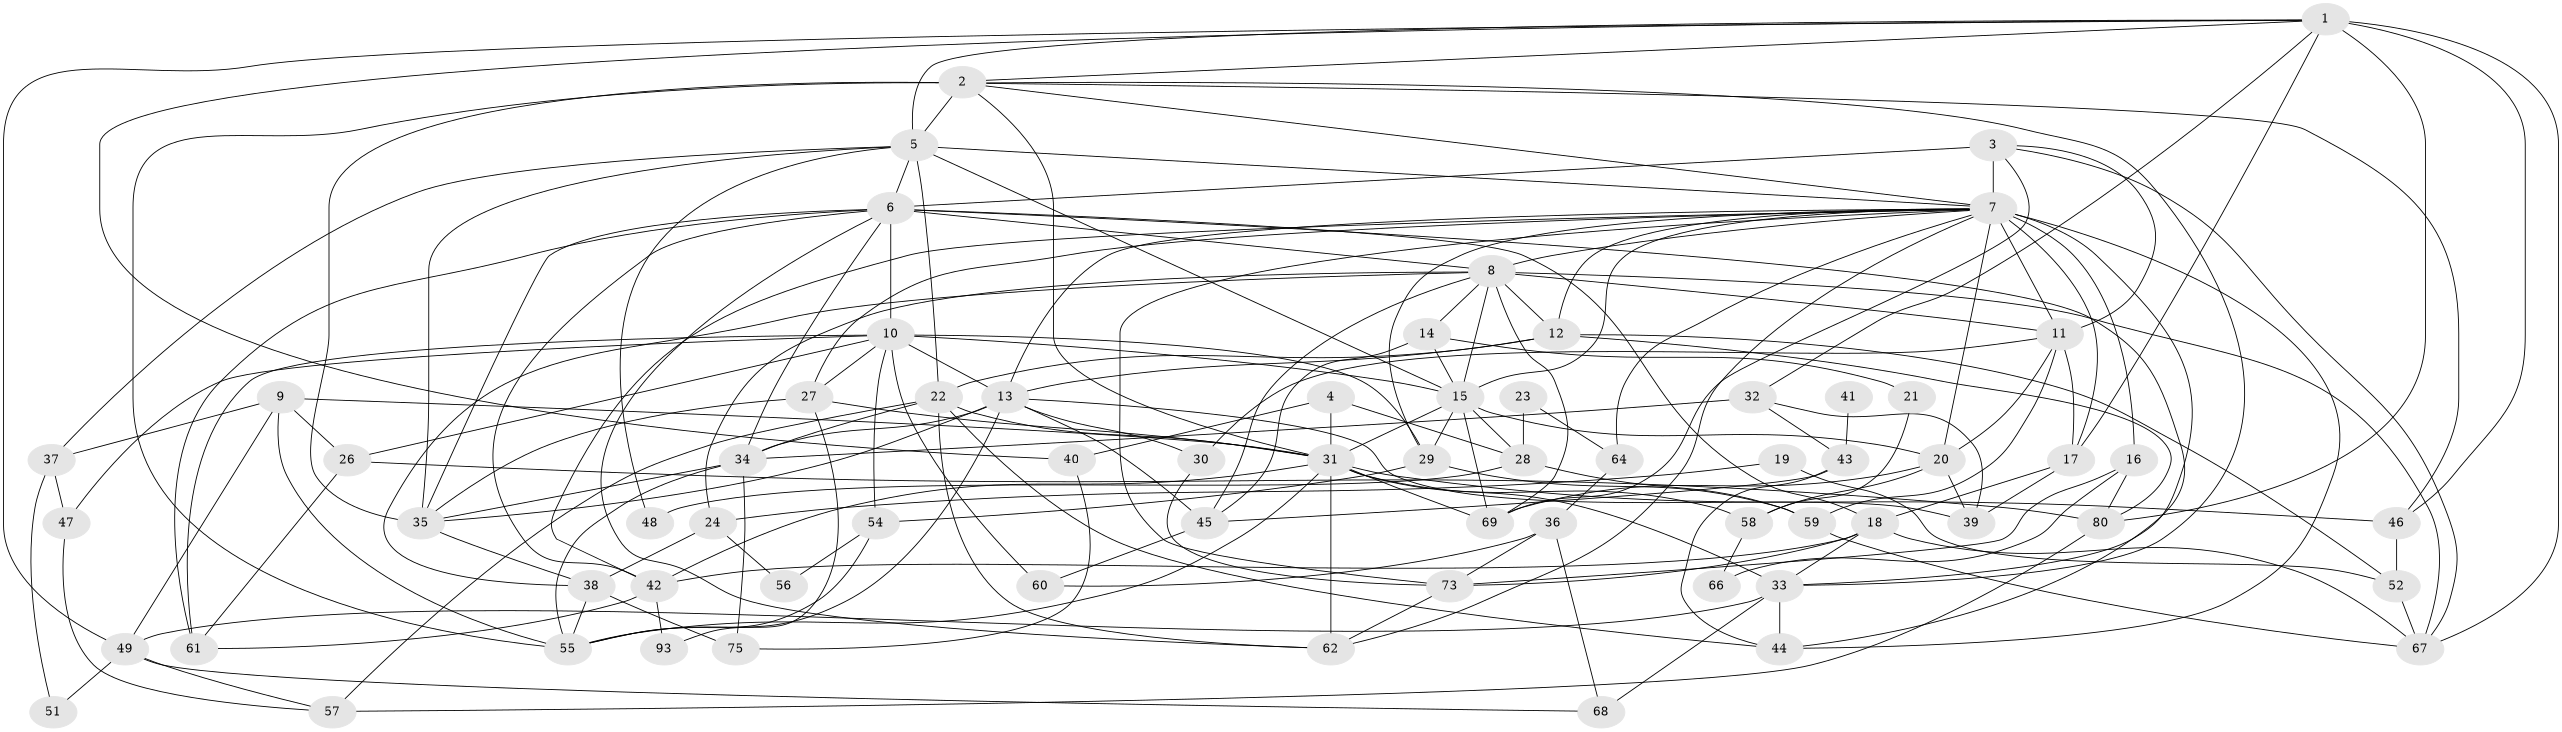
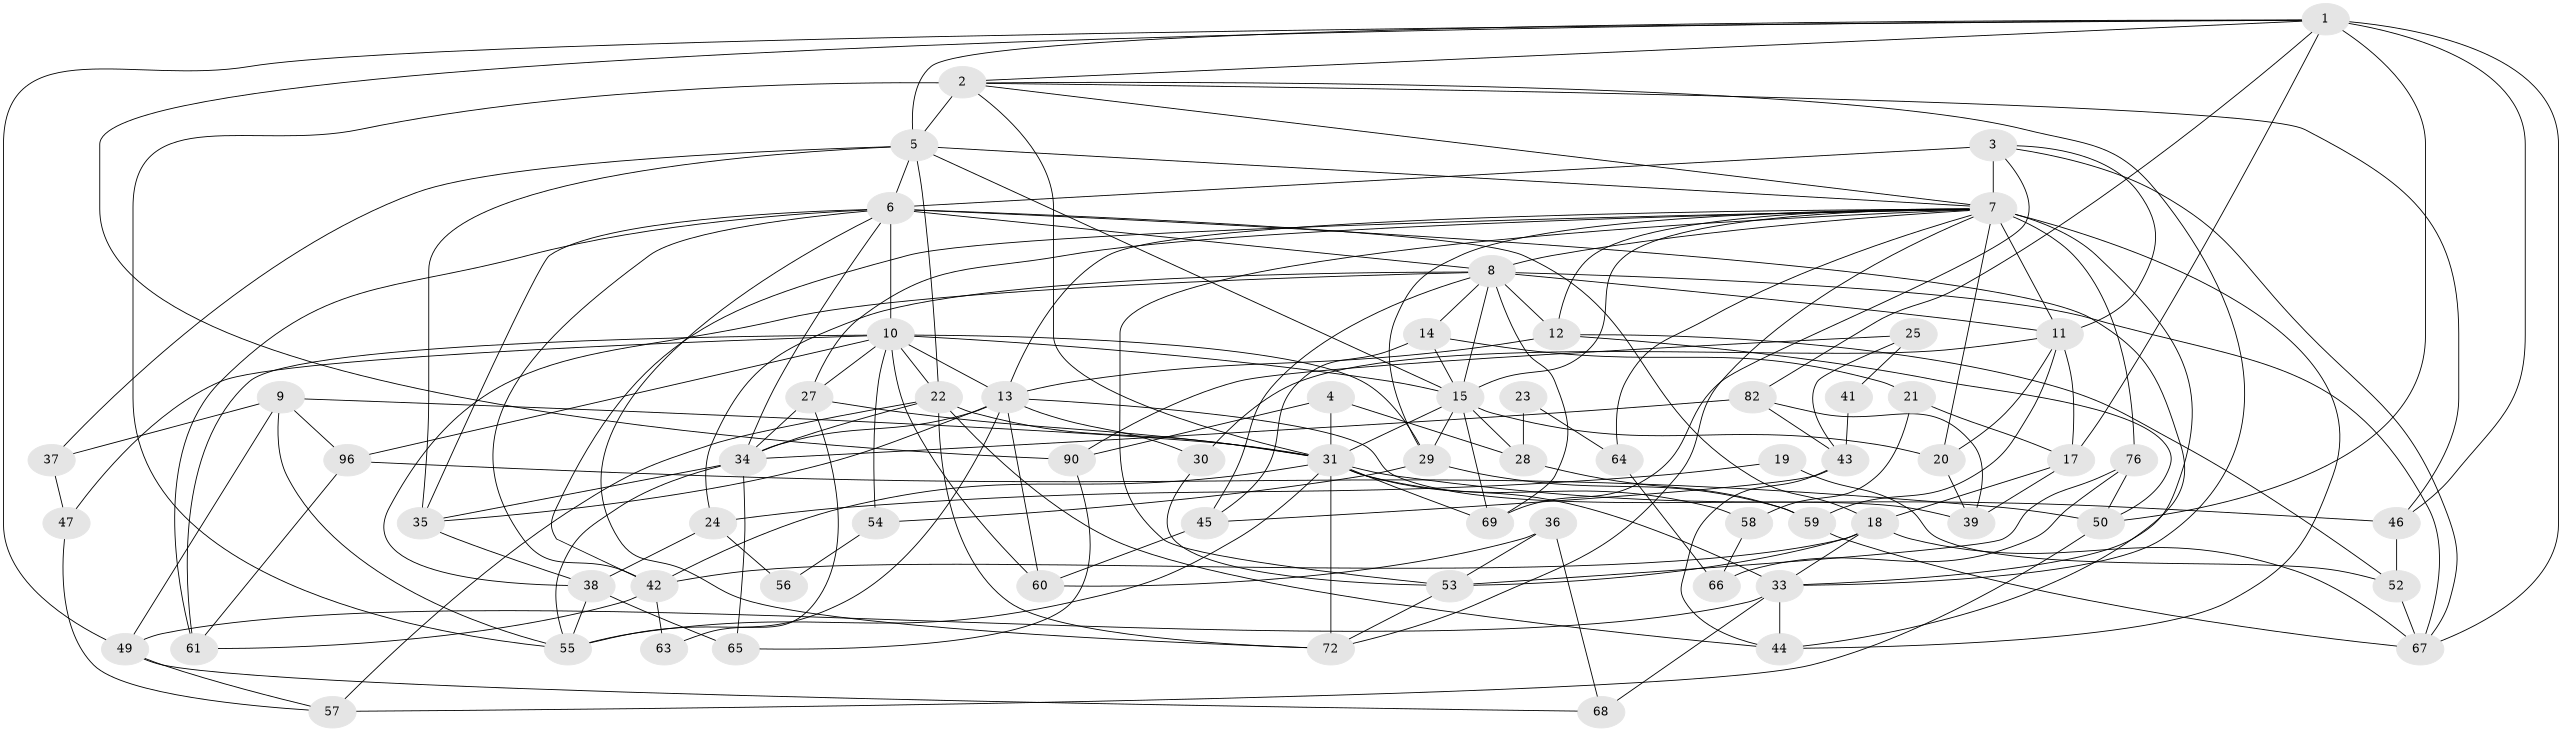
(435, 127) -> none
(2086, 307) -> (1998, 431)
none -> (1914, 334)
(1129, 358) -> (915, 366)
(1753, 397) -> (1753, 397)
(593, 431) -> (776, 429)
(347, 460) -> (347, 460)
(1072, 460) -> (1072, 460)
(2134, 460) -> (2134, 460)
(1129, 462) -> (1025, 504)
(1817, 483) -> none
(1876, 484) -> none
(1586, 492) -> (1668, 523)
(650, 523) -> none
(2101, 523) -> (2101, 523)
(1450, 586) -> (1450, 586)
(746, 626) -> none
(664, 649) -> (664, 649)
(736, 649) -> (736, 649)
(1331, 649) -> (1331, 649)
(53, 712) -> none
